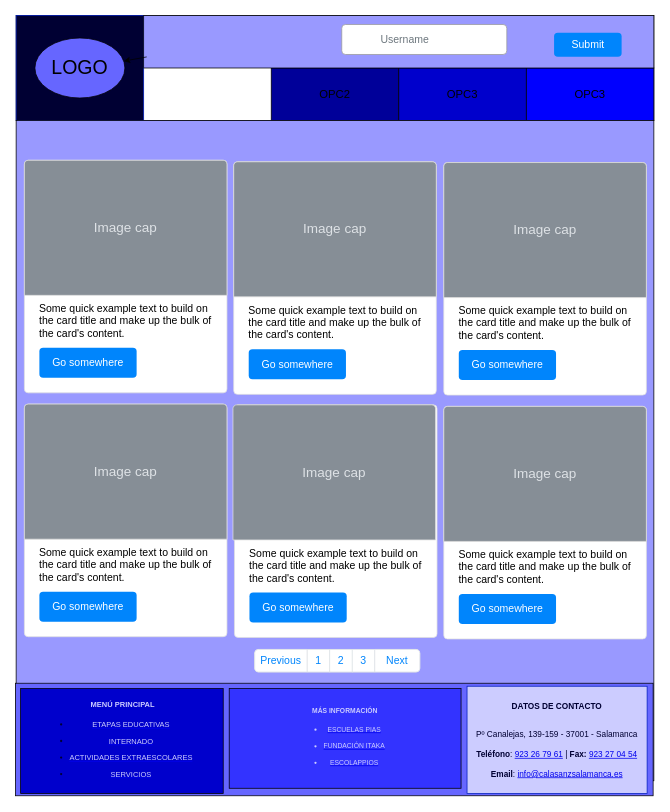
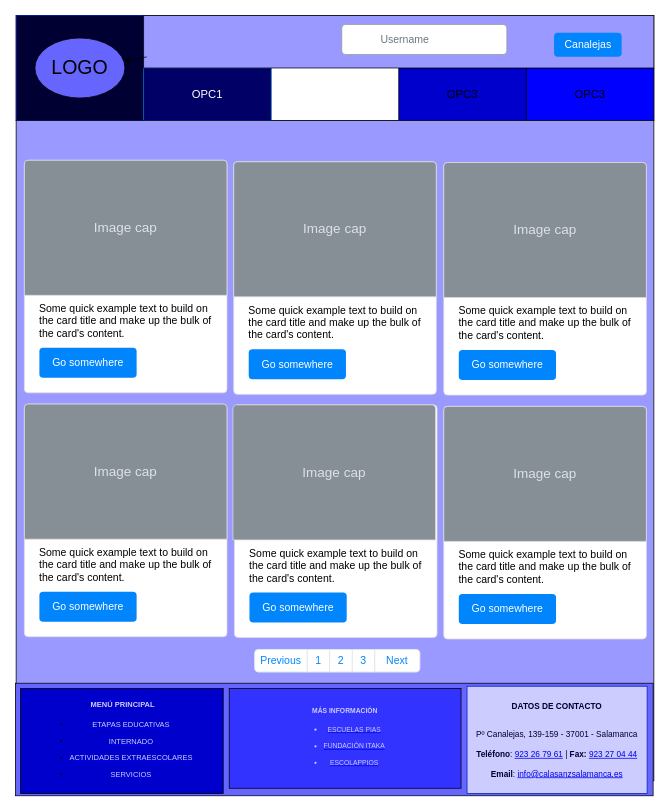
(588, 45) -> (588, 45)
none -> (207, 94)
(335, 94) -> none
(557, 740) -> (557, 740)
